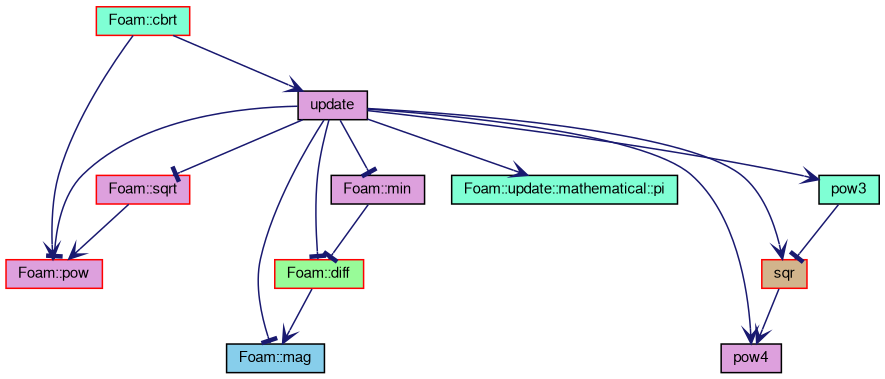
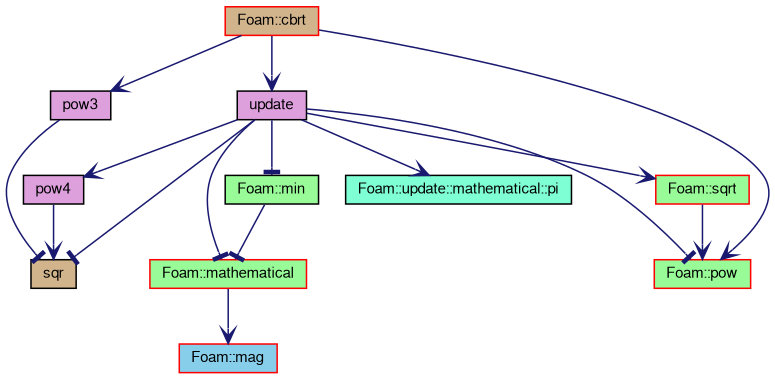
(143, 21) -> (272, 21)
(598, 132) -> (166, 187)
(586, 139) -> (183, 60)
(241, 146) -> (448, 139)
(143, 190) -> (702, 190)
(378, 190) -> (272, 190)
(849, 190) -> (81, 105)
(271, 223) -> none
(54, 274) -> (702, 274)
(319, 274) -> (228, 274)
(784, 274) -> (54, 274)
(771, 309) -> (54, 224)
(276, 358) -> (228, 358)
